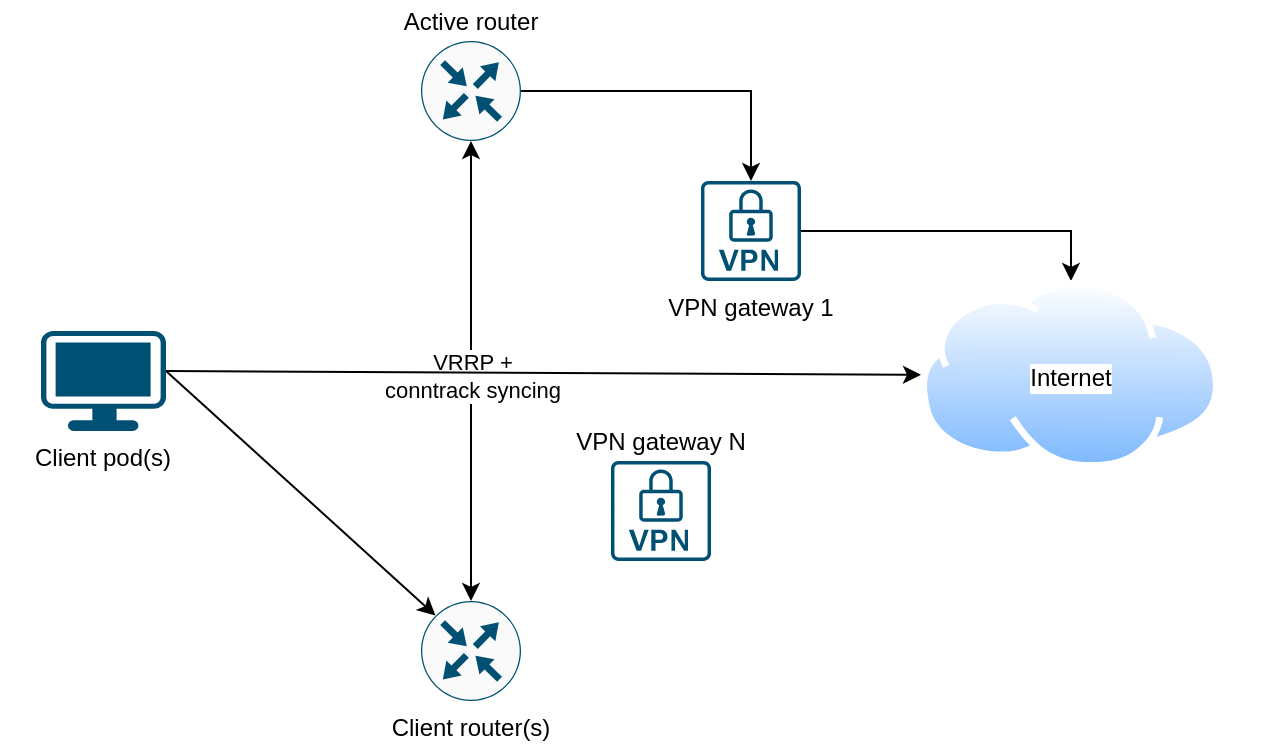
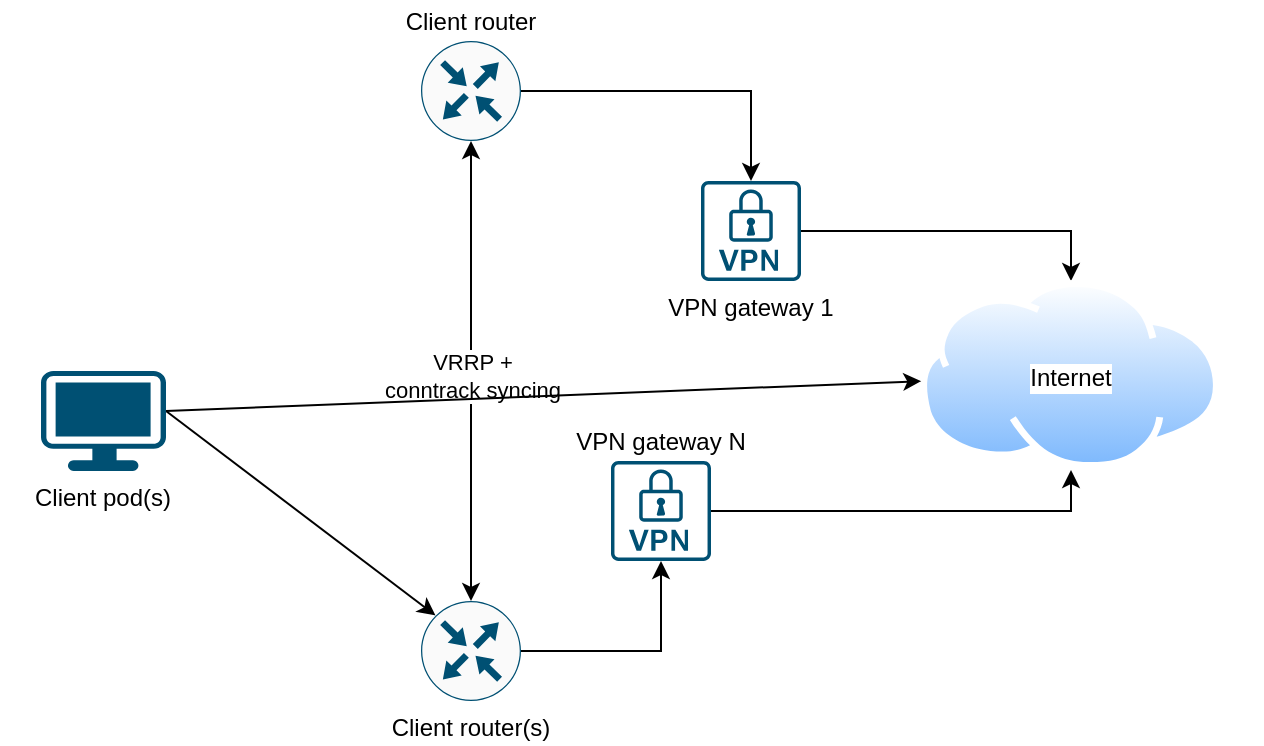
(472, 21) -> (472, 21)
(104, 381) -> (104, 421)
none -> (905, 511)
none -> (629, 651)
